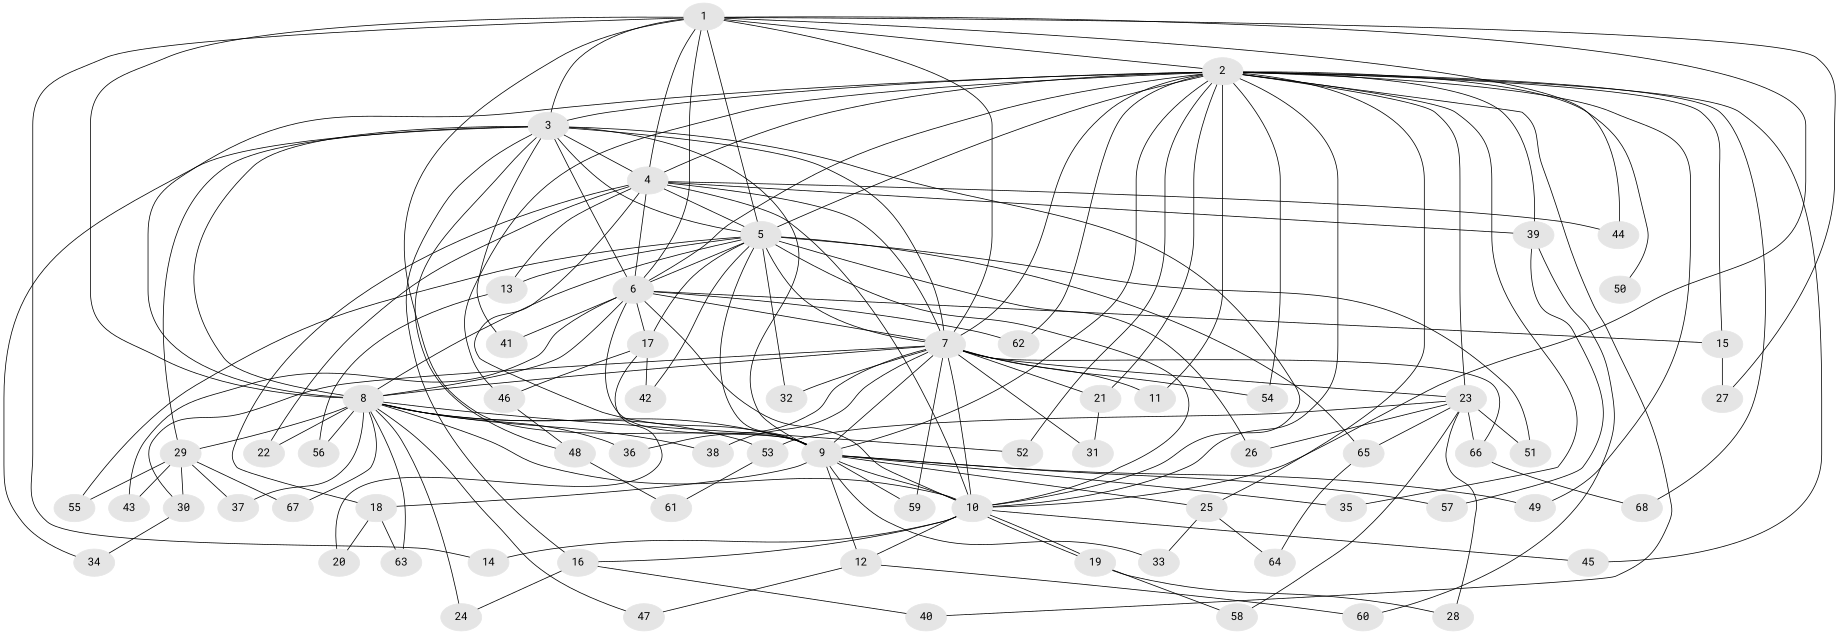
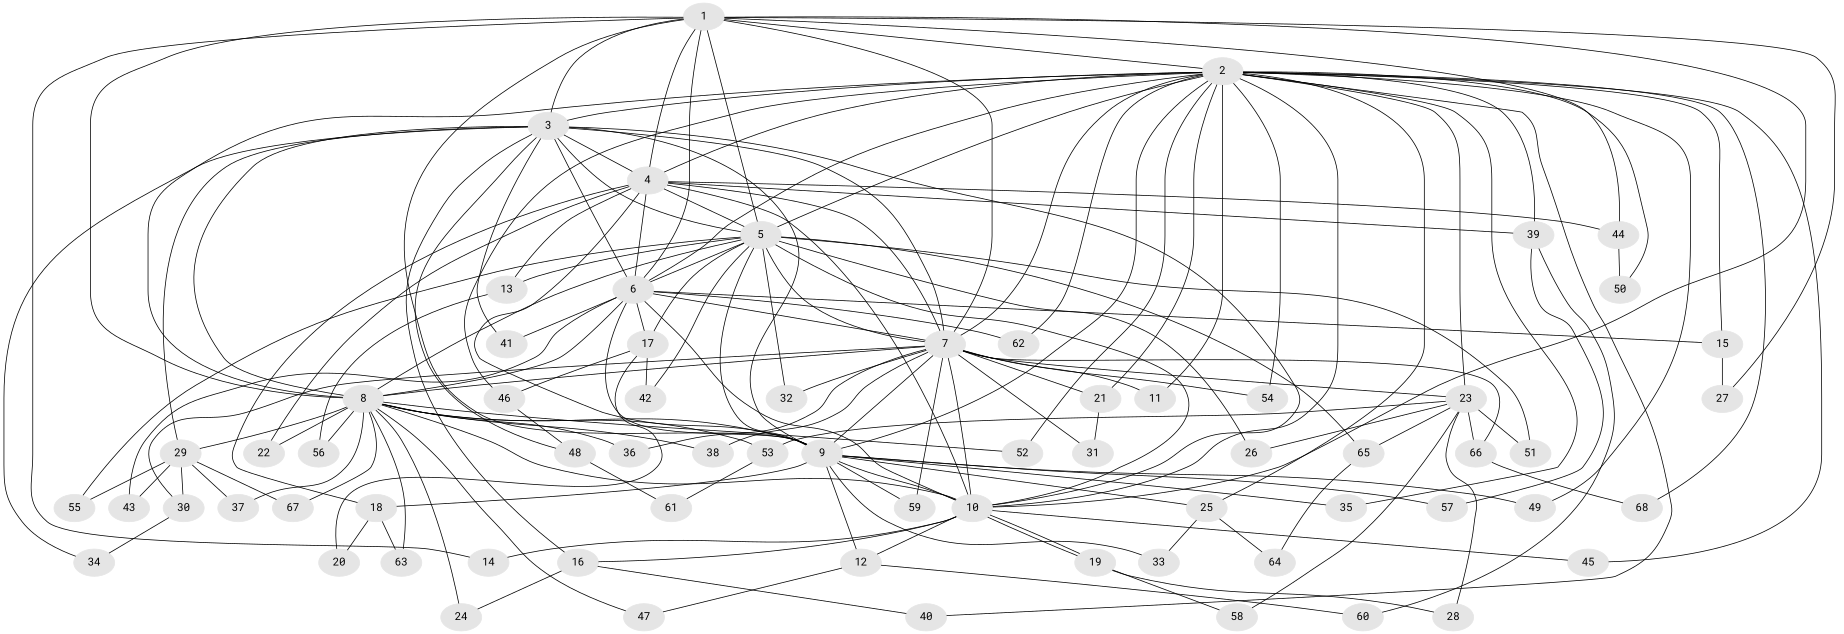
none -> (1619, 262)
